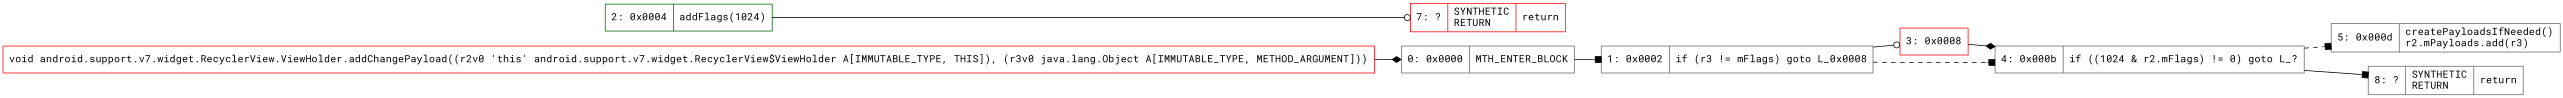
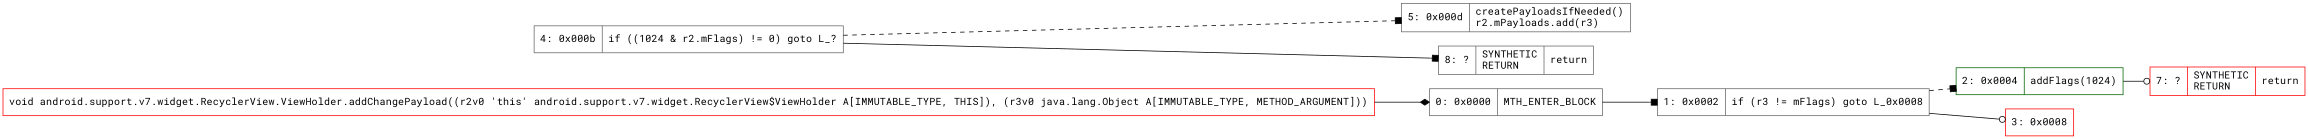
(1977, 45) -> none
(1930, 63) -> (1939, 90)
